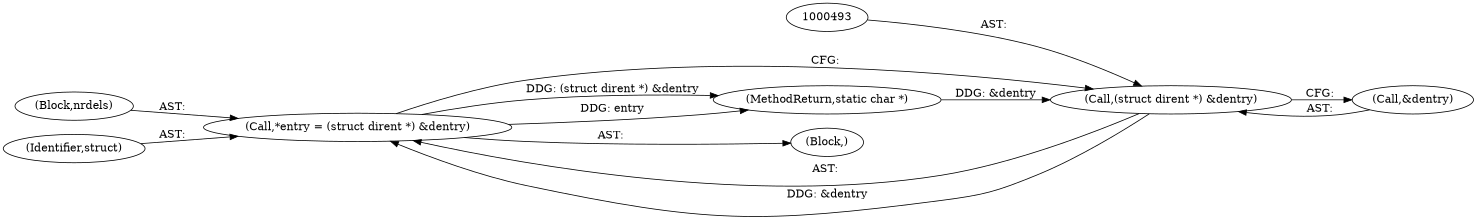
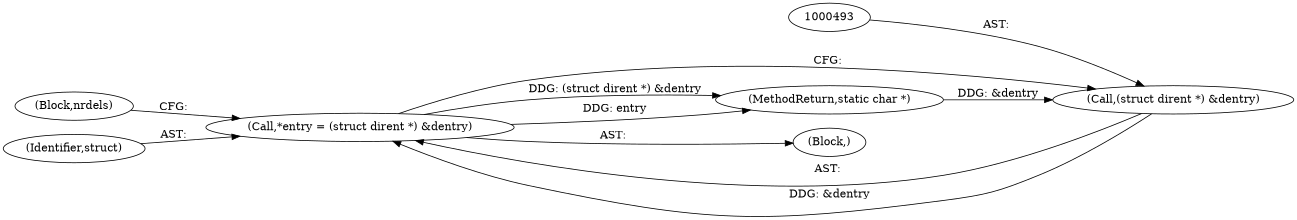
(1413, 100) -> none
(174, 107) -> (175, 107)
